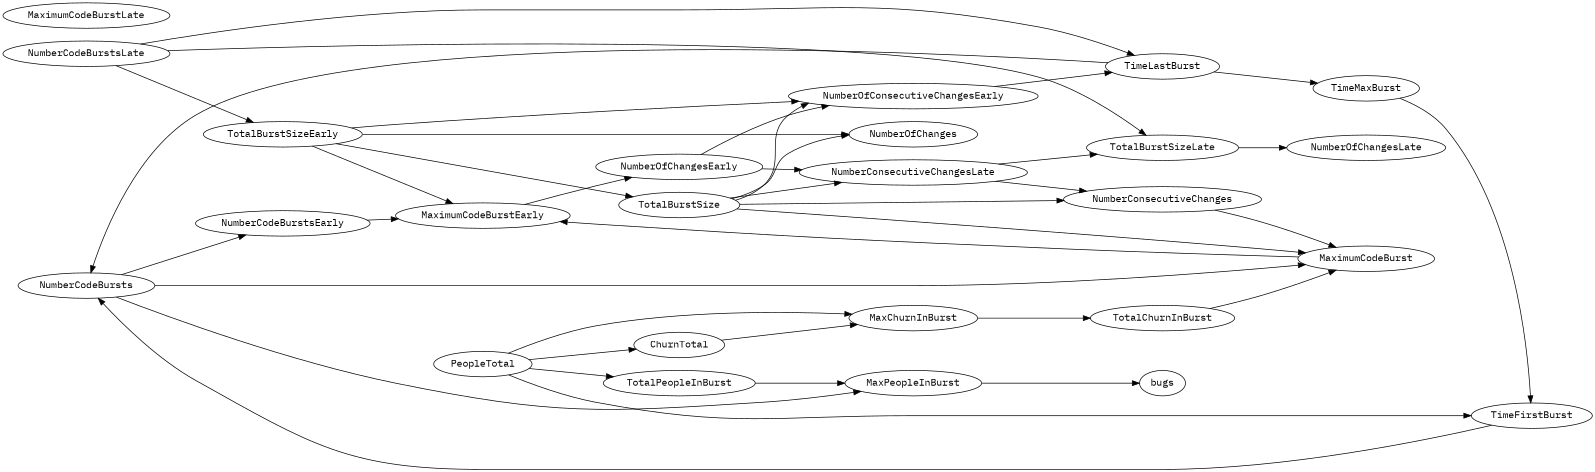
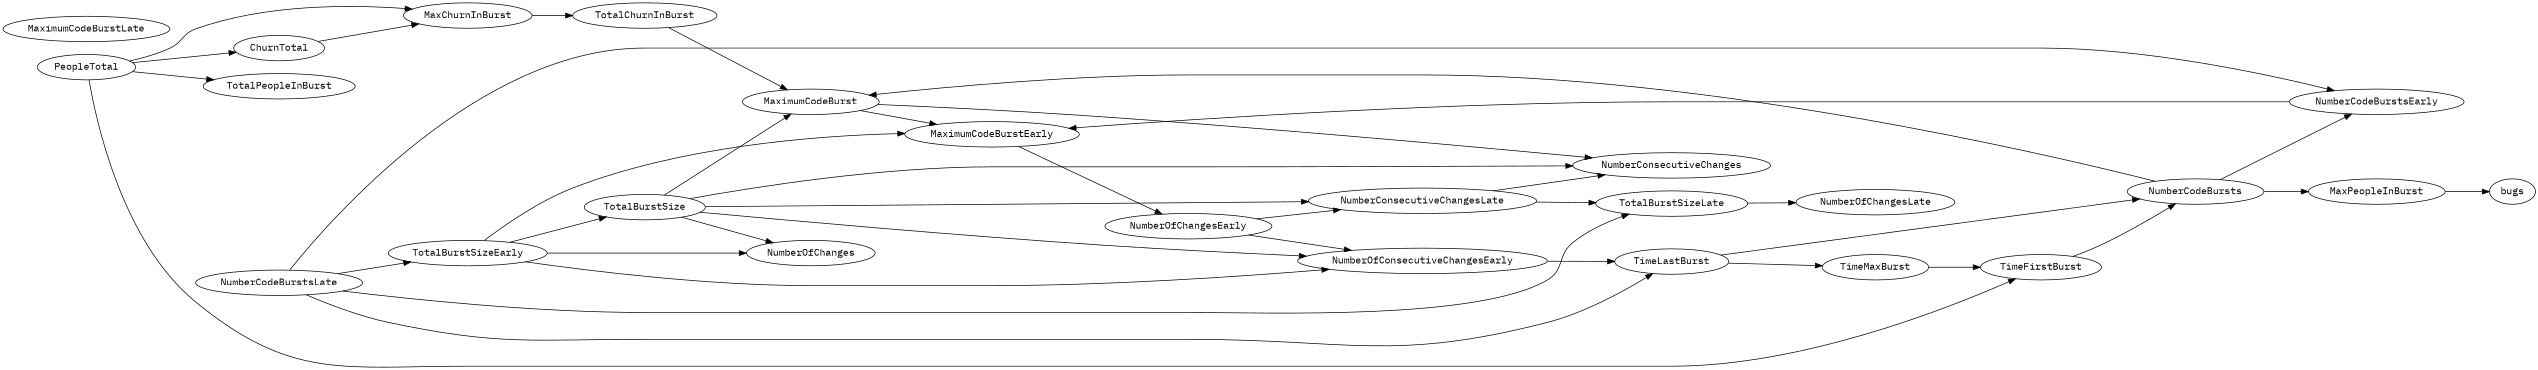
none -> (1272, 48)
(1273, 225) -> (1232, 126)
(796, 383) -> none
